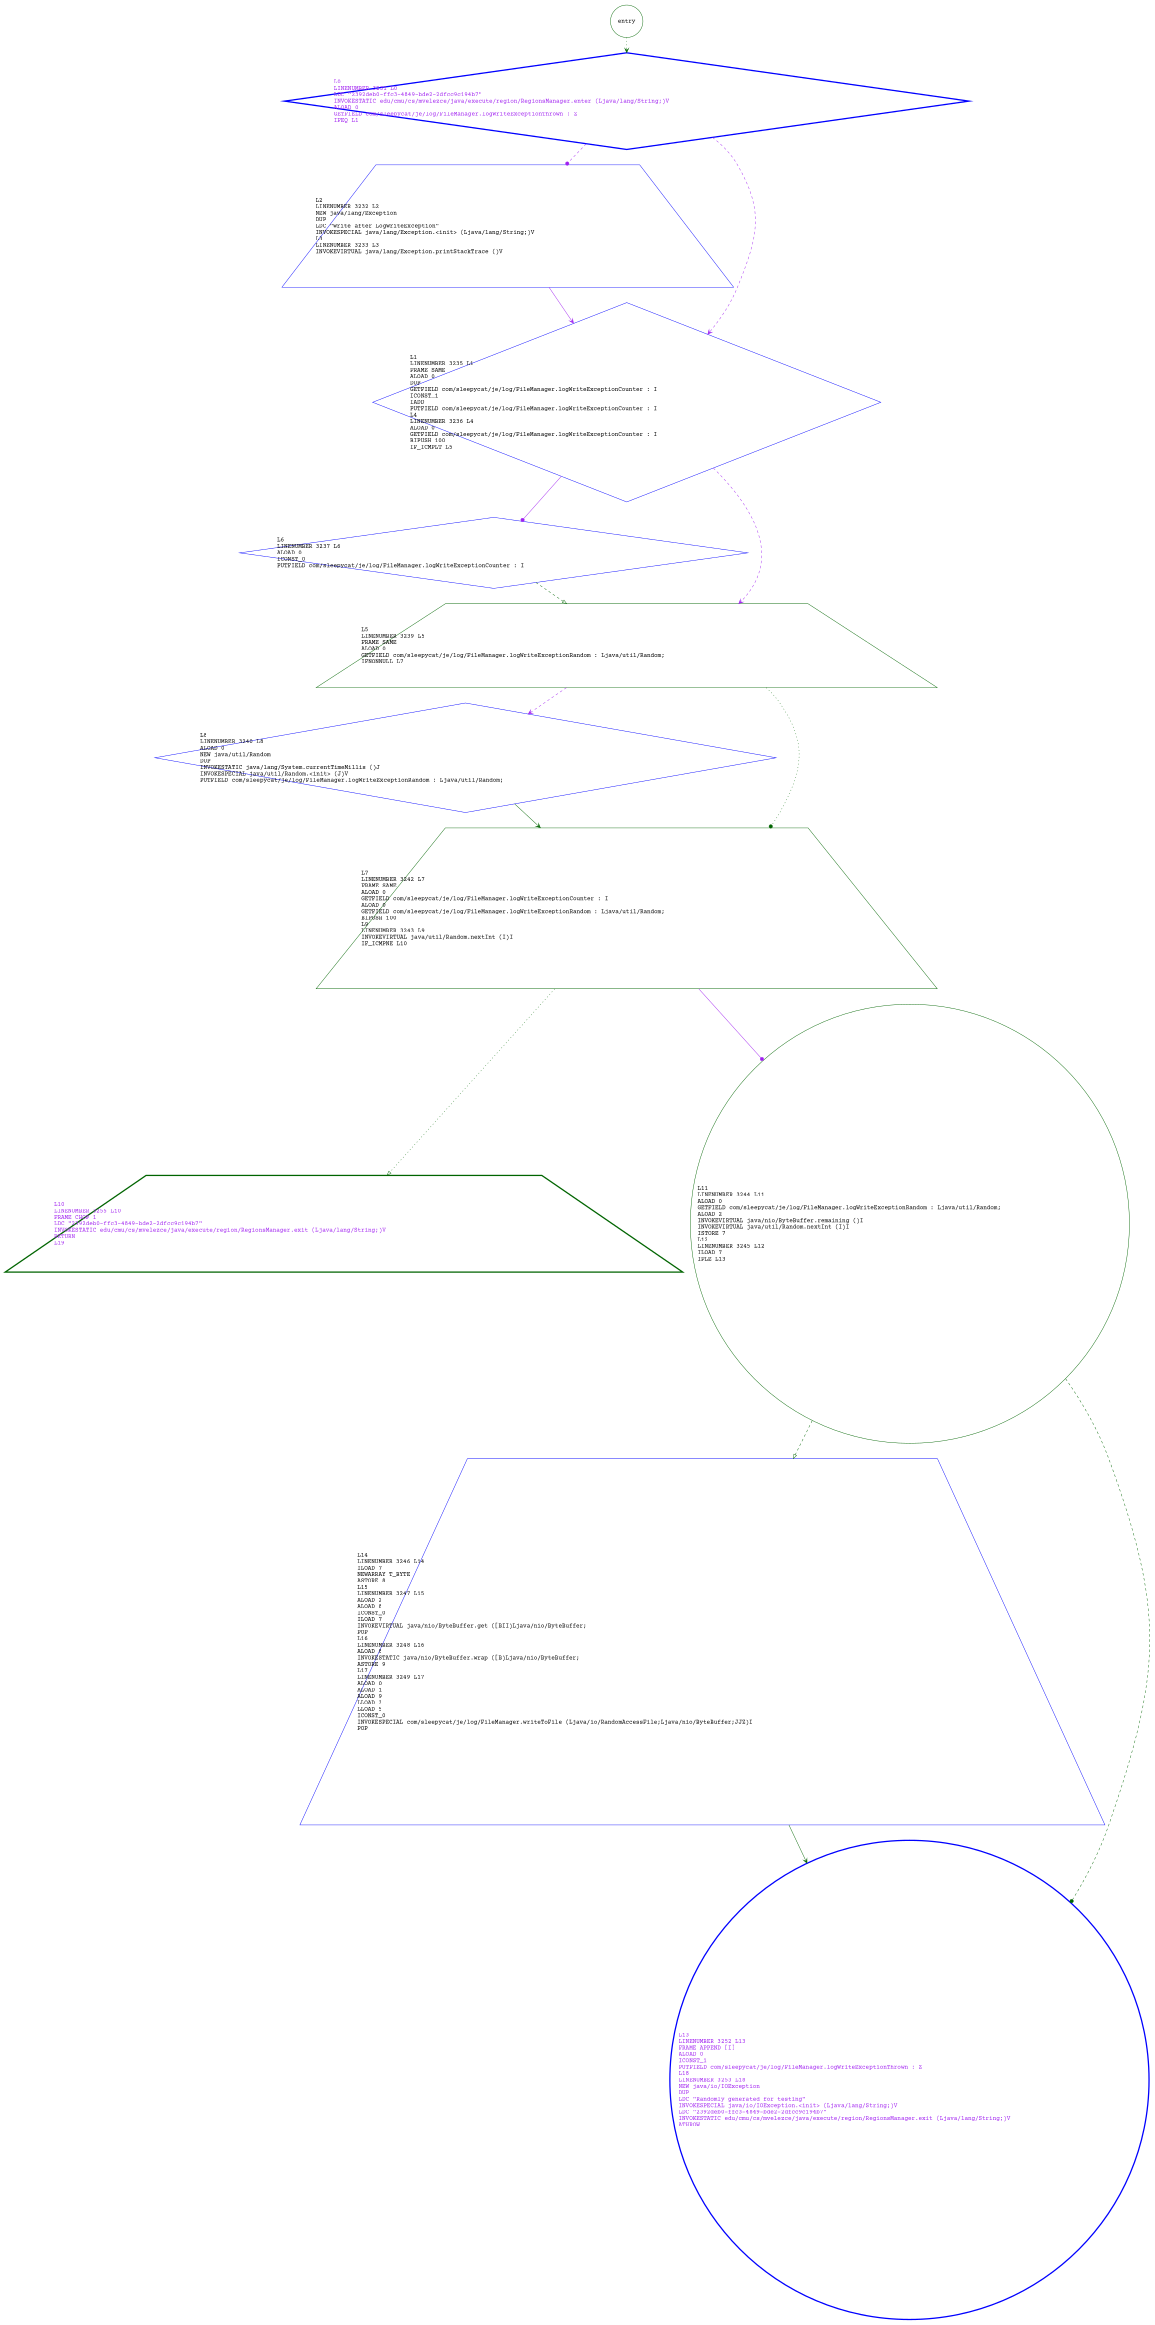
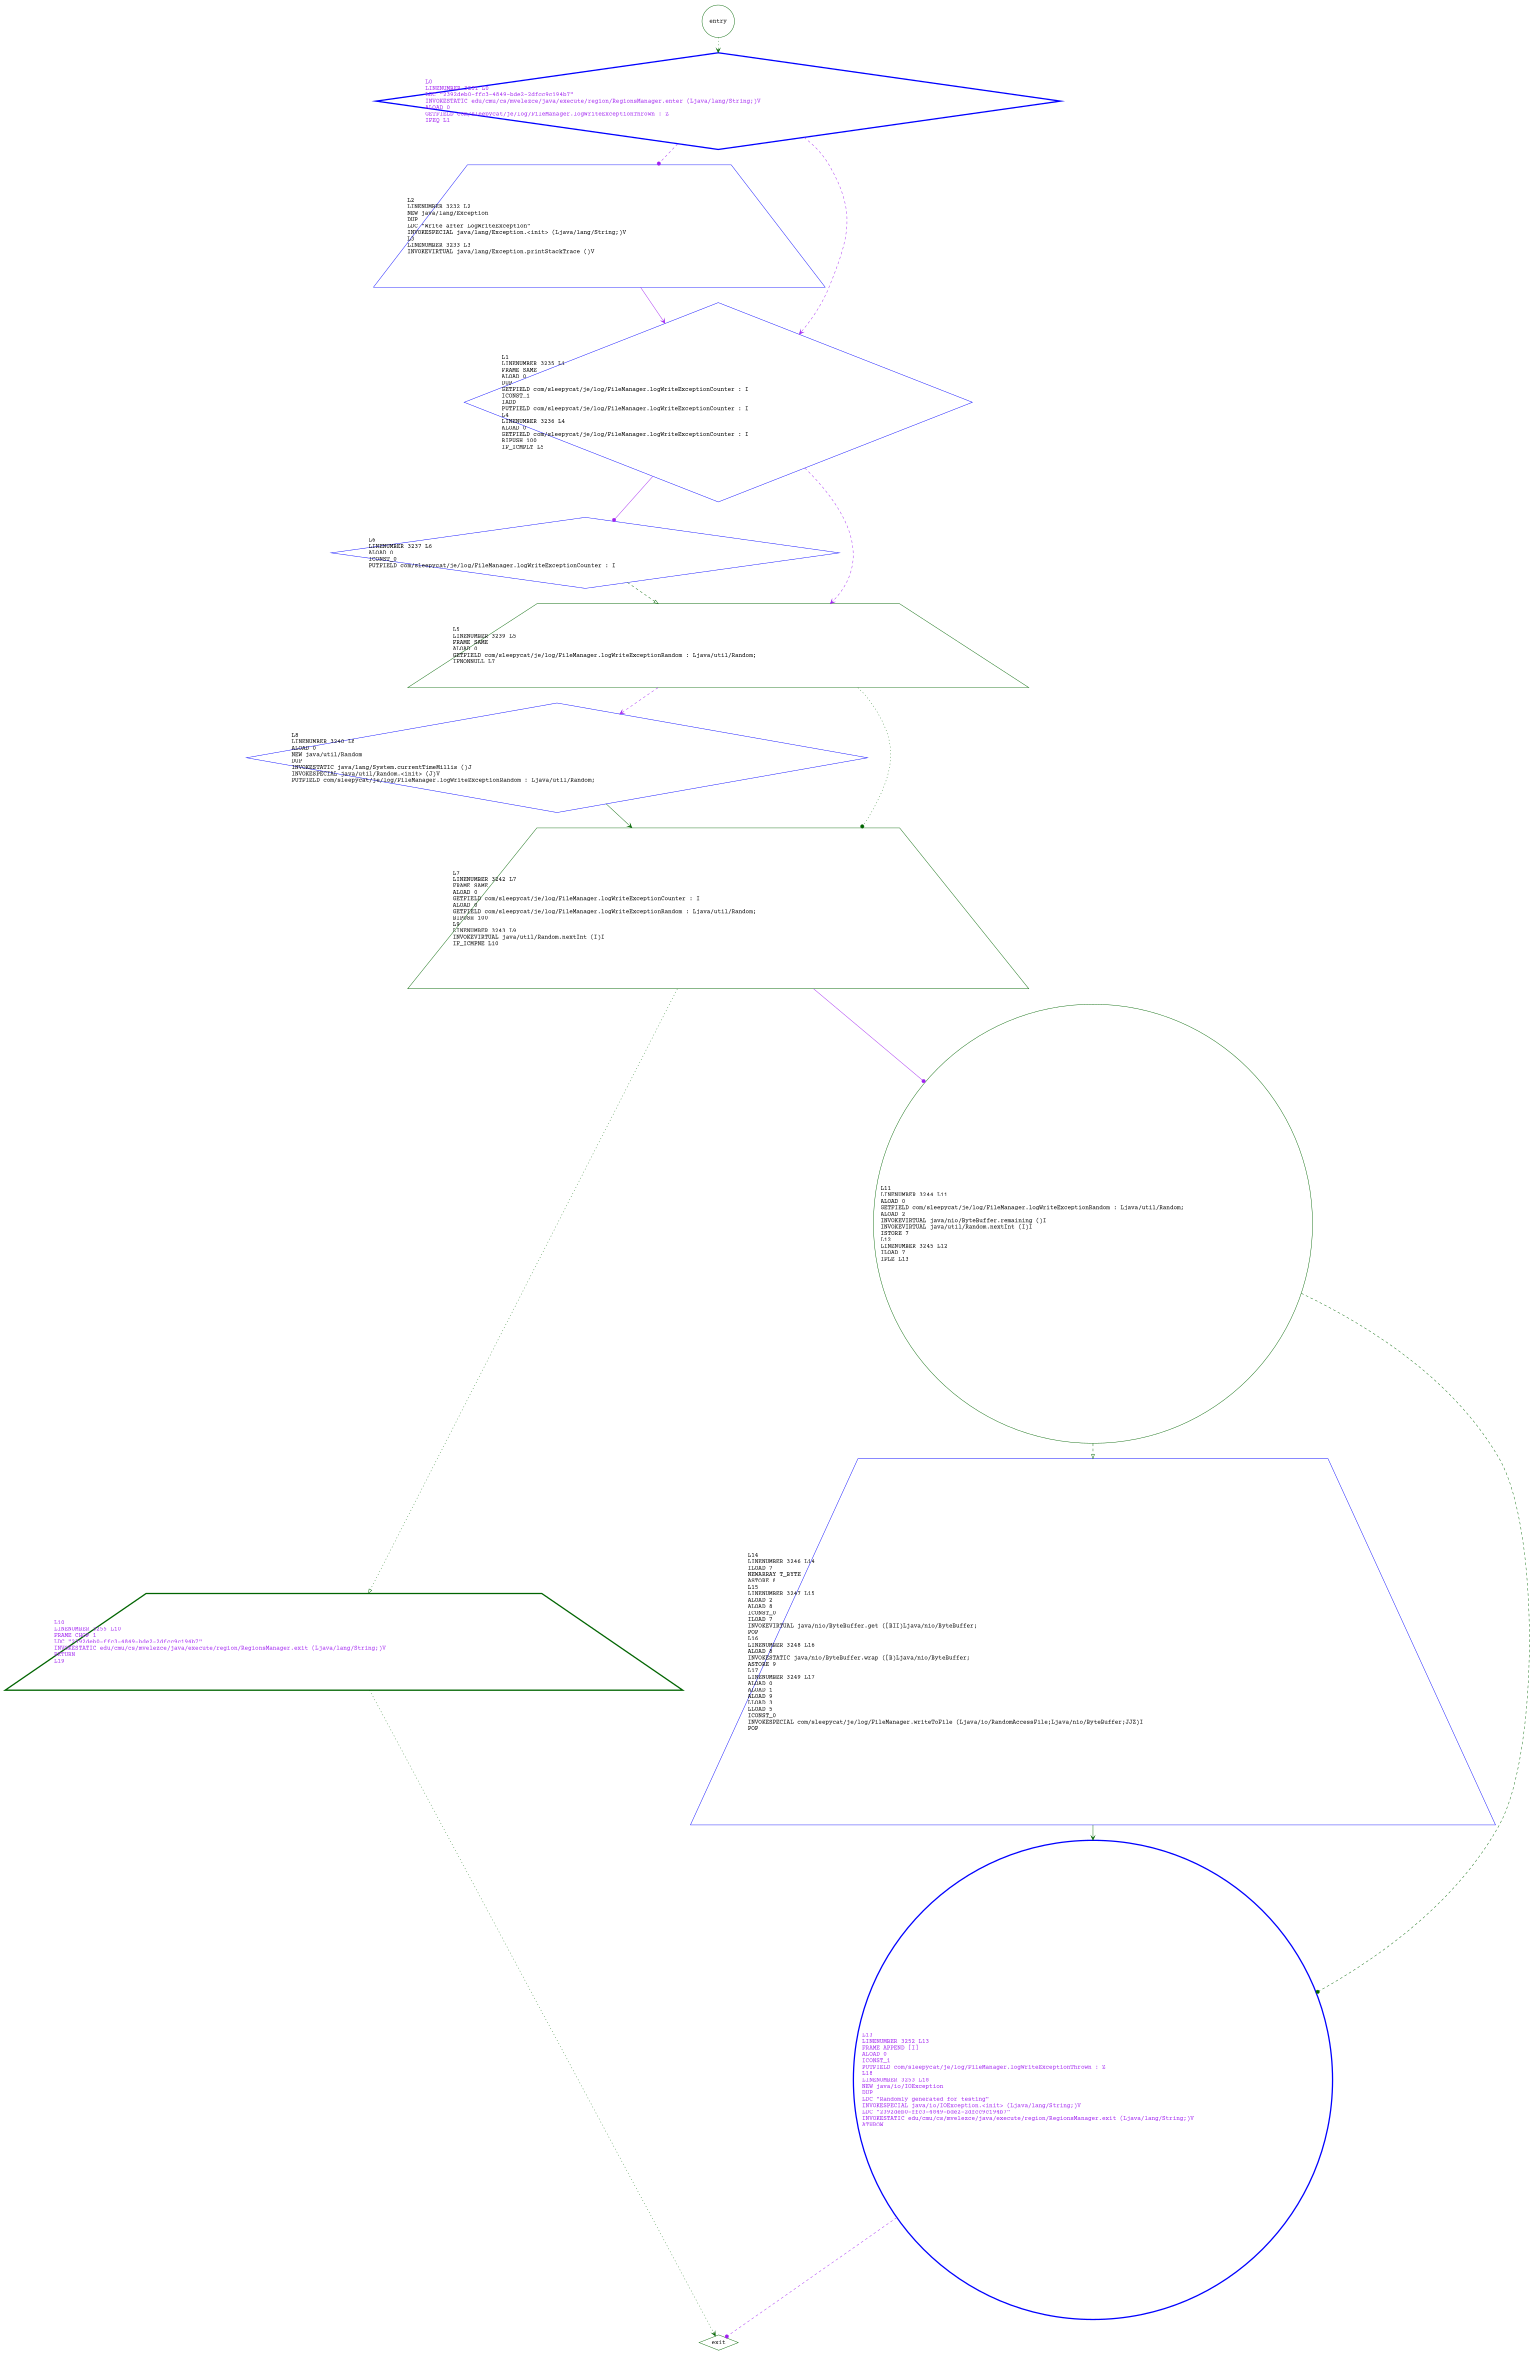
none -> (719, 2343)
